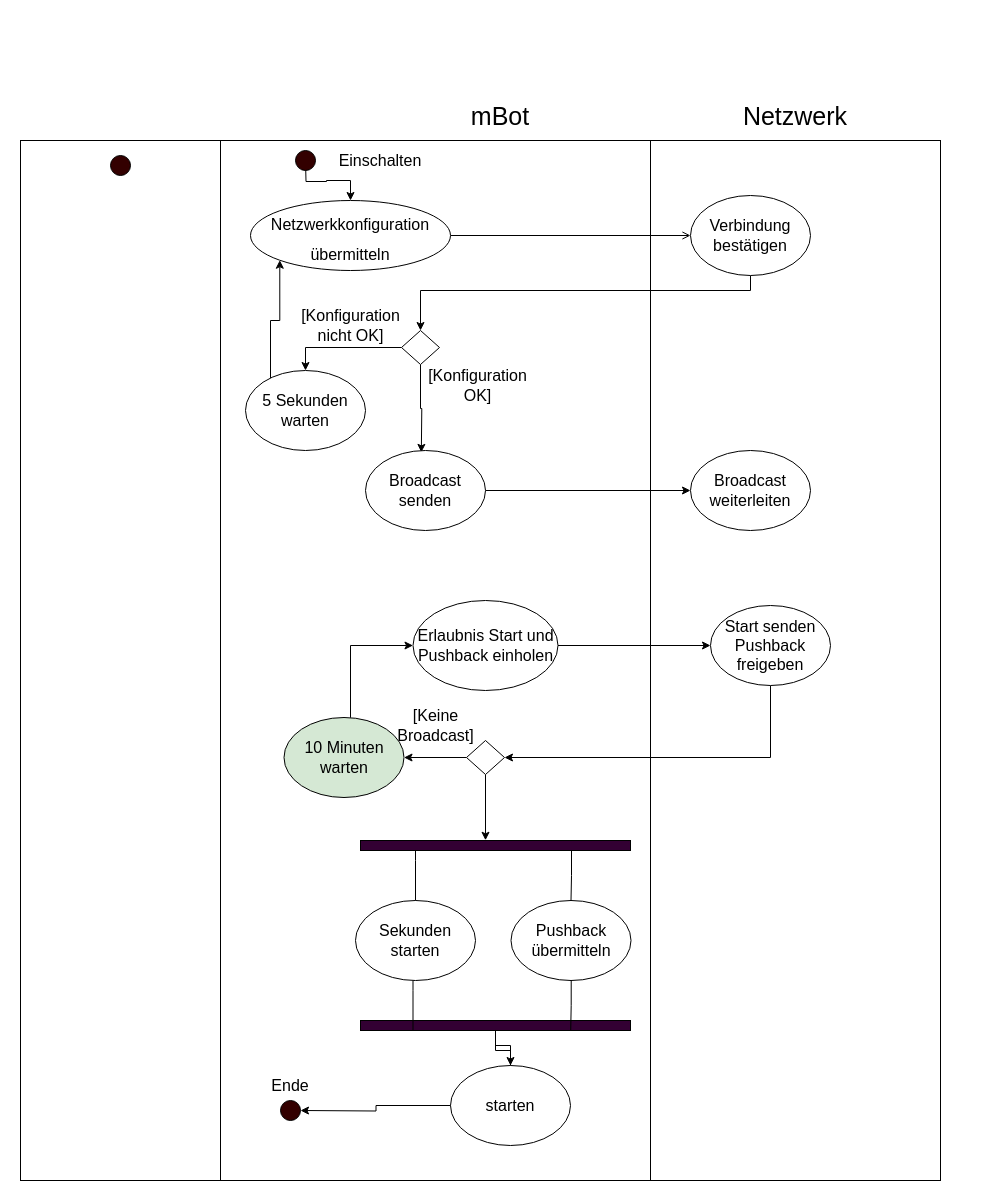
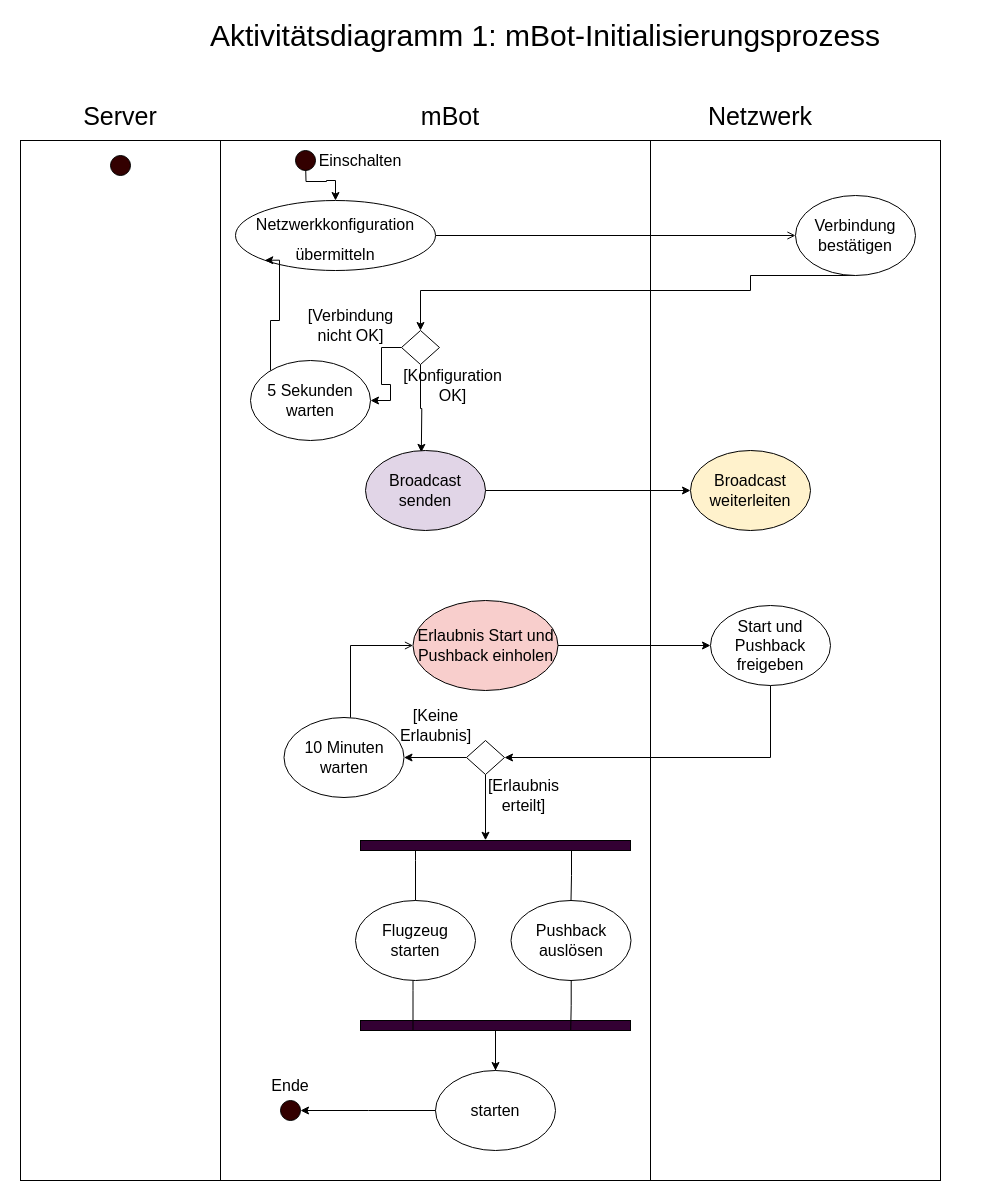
none -> (546, 36)
none -> (121, 116)
(501, 116) -> (451, 116)
(796, 116) -> (761, 116)
(381, 161) -> (361, 161)
(351, 236) -> (336, 236)
(751, 236) -> (856, 236)
(351, 326) -> (351, 326)
(478, 386) -> (453, 386)
(306, 411) -> (311, 401)
(426, 491) -> (426, 491)
(751, 491) -> (751, 491)
(405, 646) -> (406, 646)
(486, 646) -> (486, 646)
(771, 646) -> (771, 646)
(436, 726) -> (436, 726)
(344, 758) -> (344, 758)
none -> (524, 796)
(416, 941) -> (416, 941)
(572, 941) -> (572, 941)
(511, 1106) -> (496, 1111)
